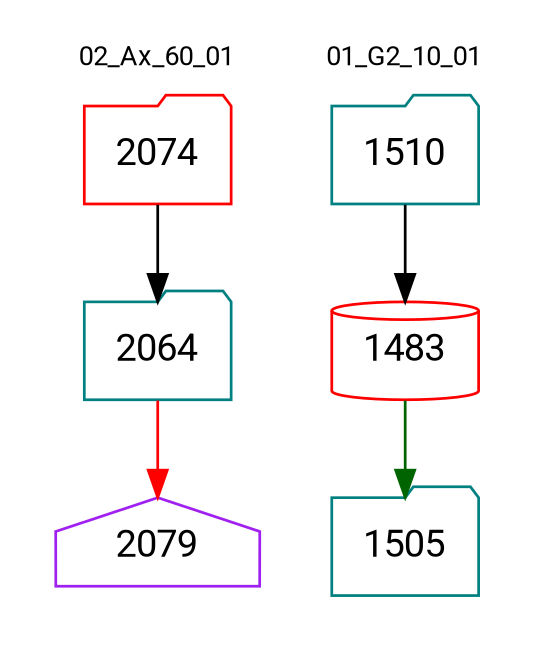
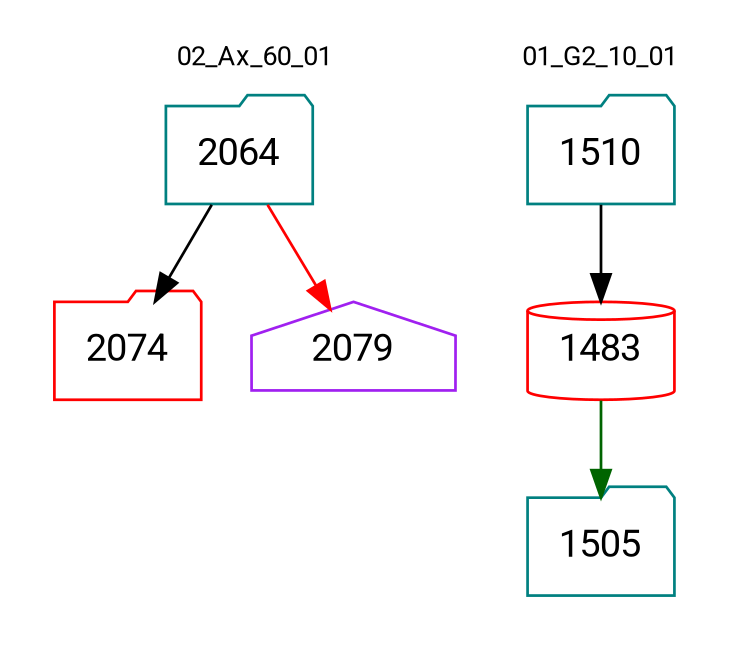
(158, 240) -> (190, 241)
